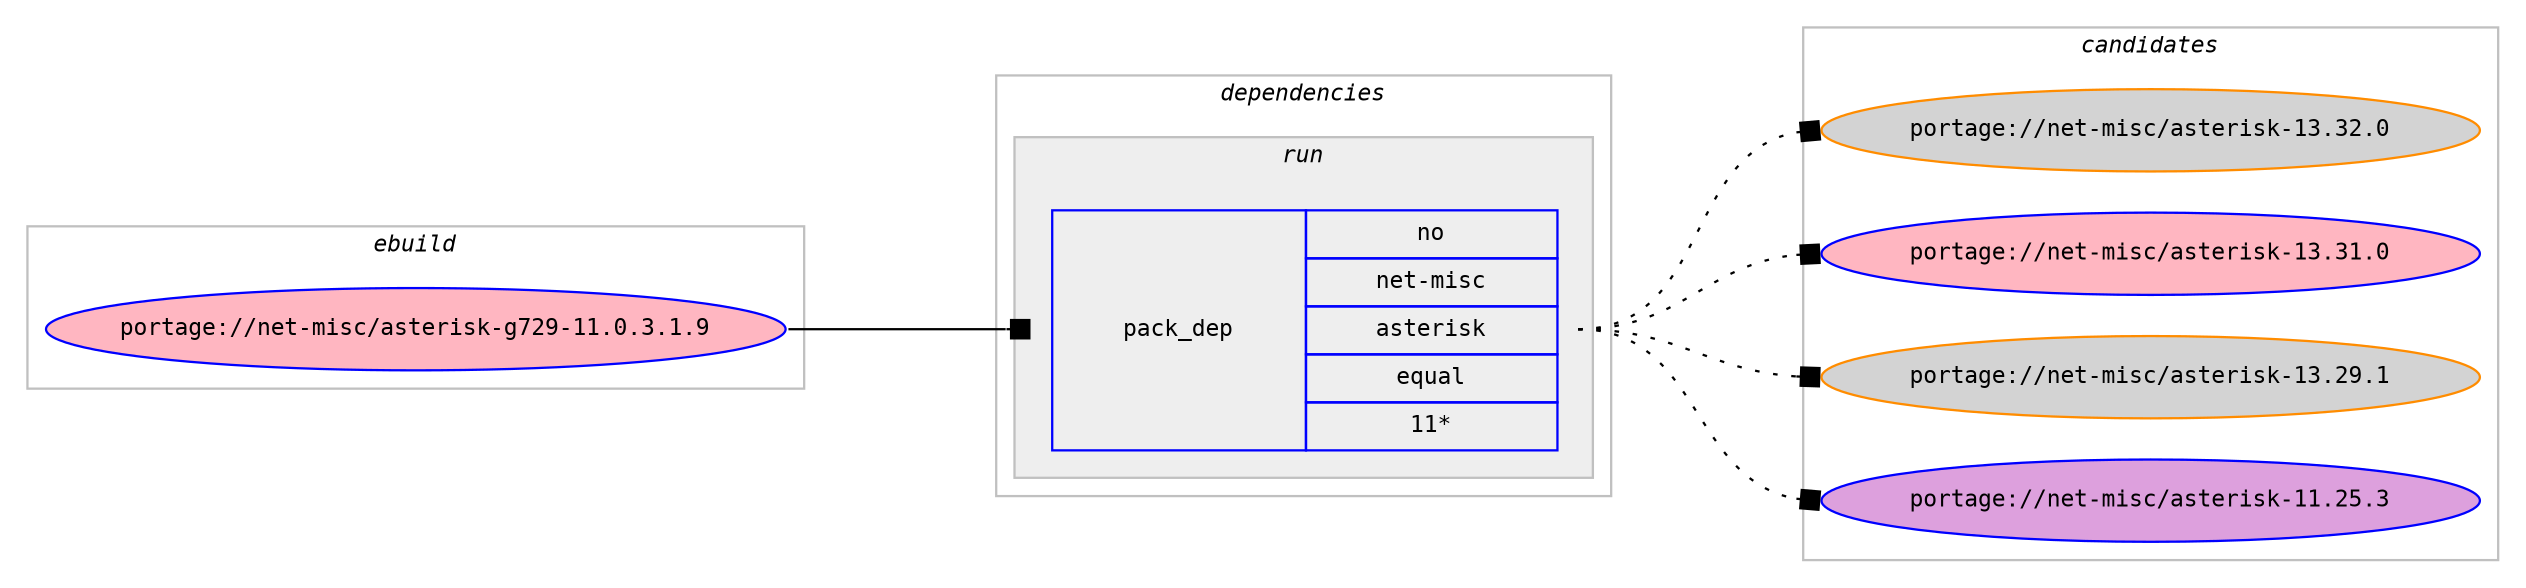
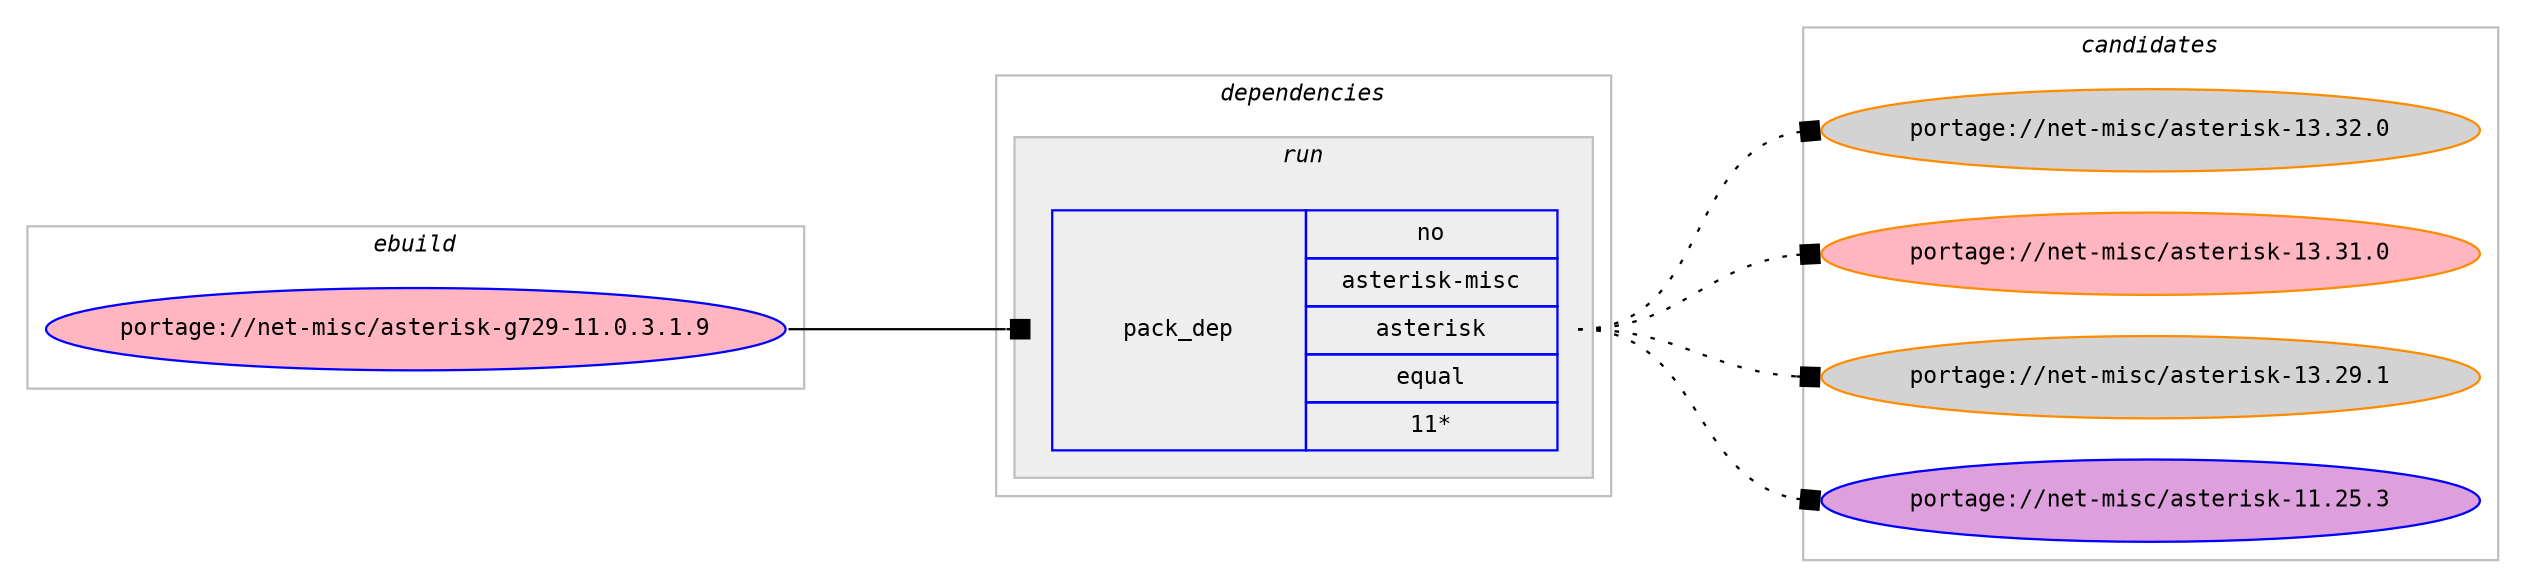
(2151, 254) -> (2151, 254)
(1432, 281) -> (1432, 281)
